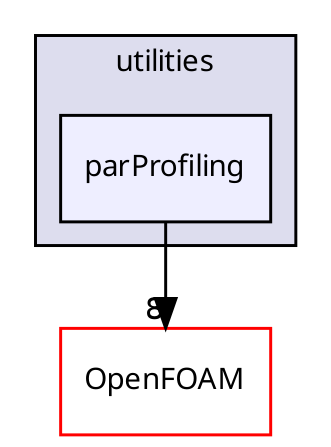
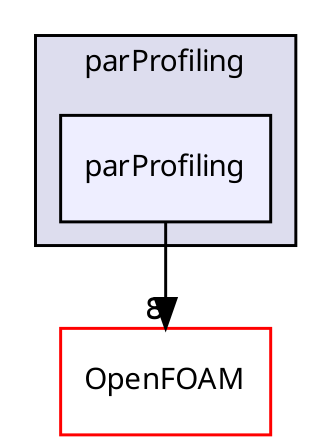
(166, 64) -> (166, 64)
